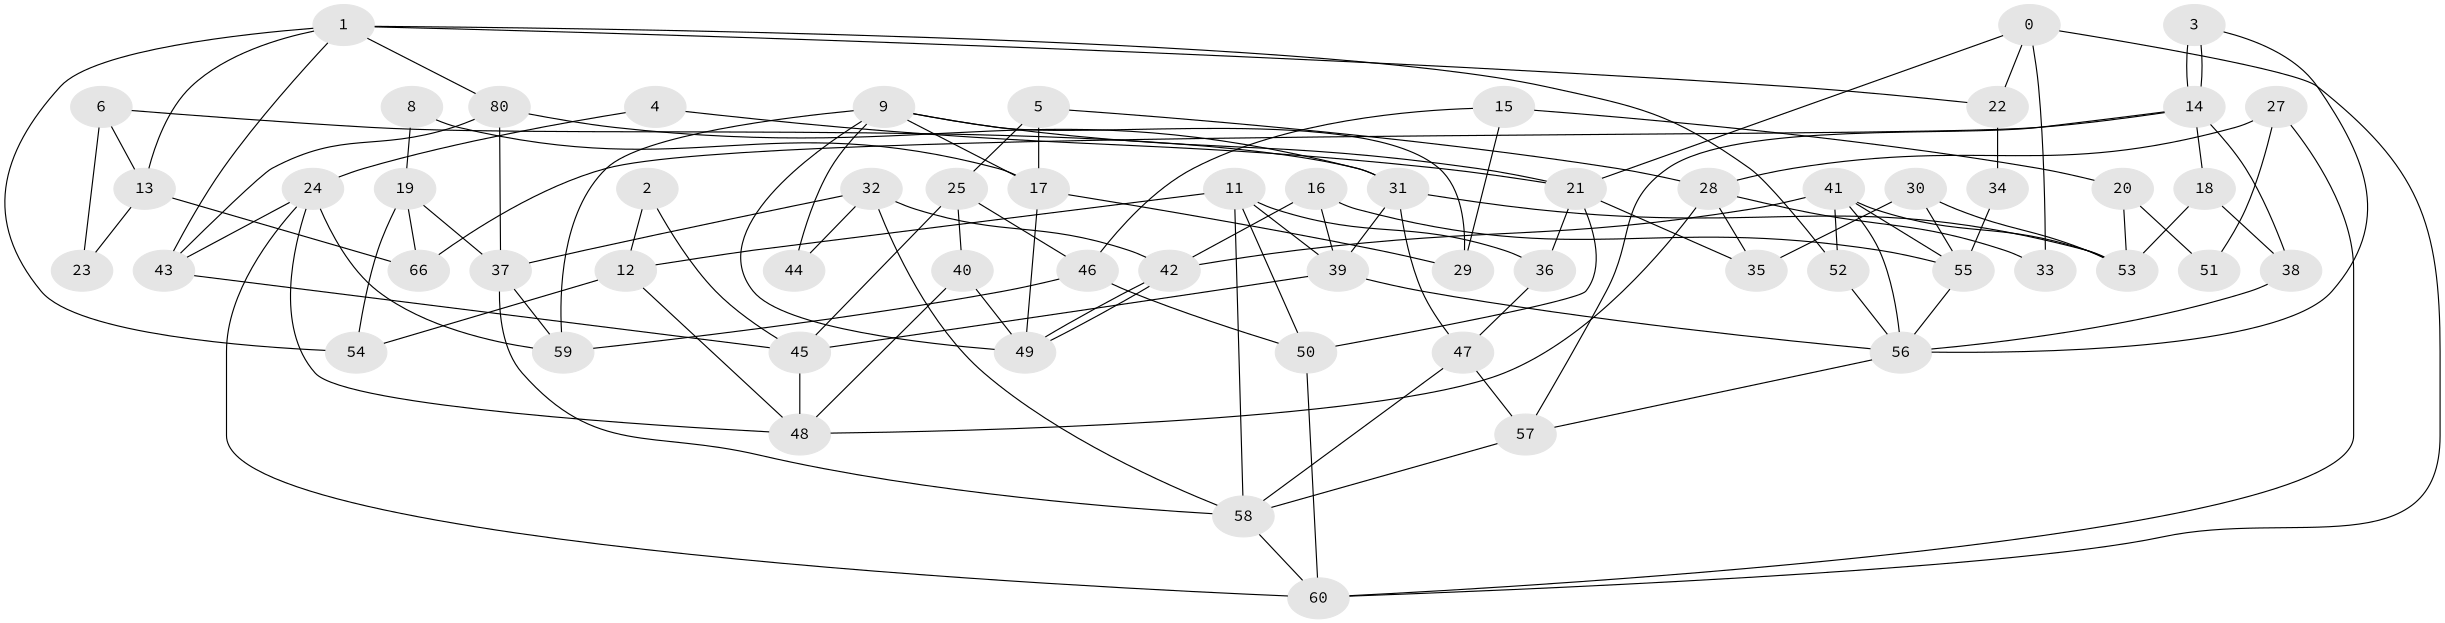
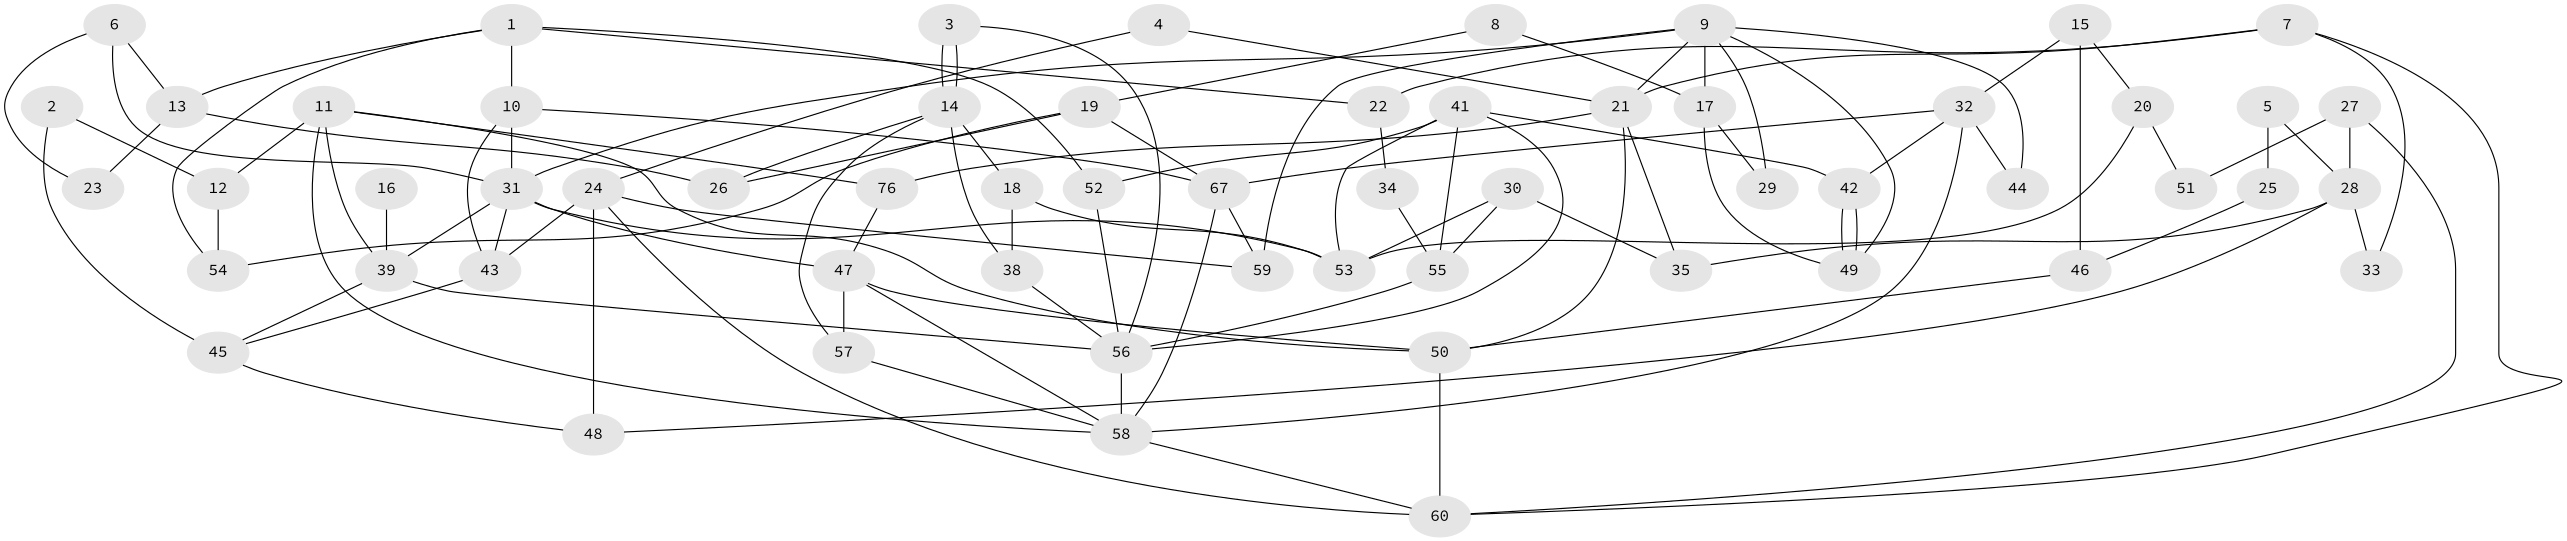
(2029, 25) -> (2287, 25)
none -> (1128, 64)
(499, 107) -> (512, 107)
(243, 141) -> (501, 230)
(1039, 149) -> none
(1483, 189) -> (2022, 66)
(1228, 238) -> none
(1636, 238) -> none
(419, 271) -> (719, 189)
(501, 271) -> (1219, 189)
(878, 271) -> none
(962, 271) -> none
(1545, 271) -> (887, 189)
none -> (1029, 314)
(850, 316) -> none
(713, 353) -> none
(1713, 394) -> (1121, 394)
